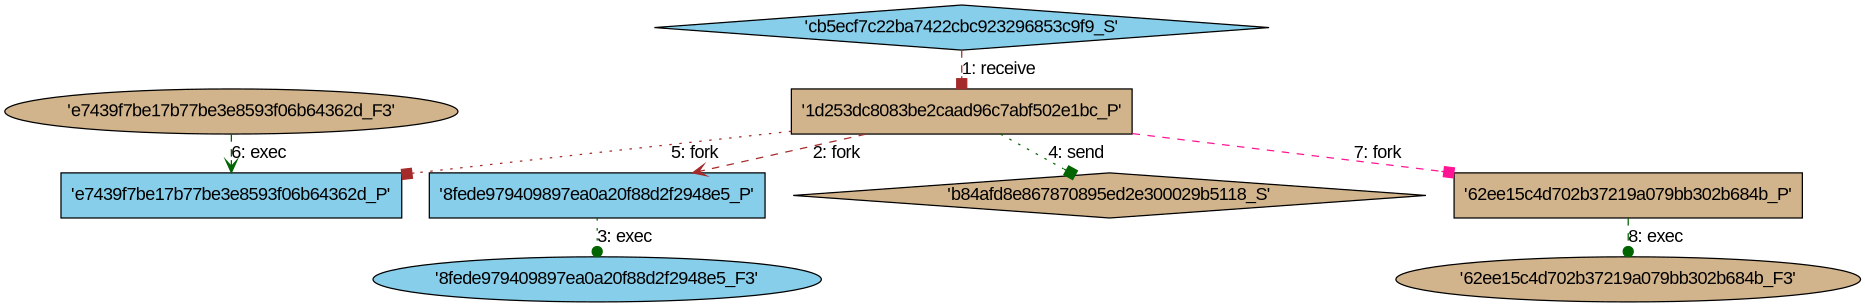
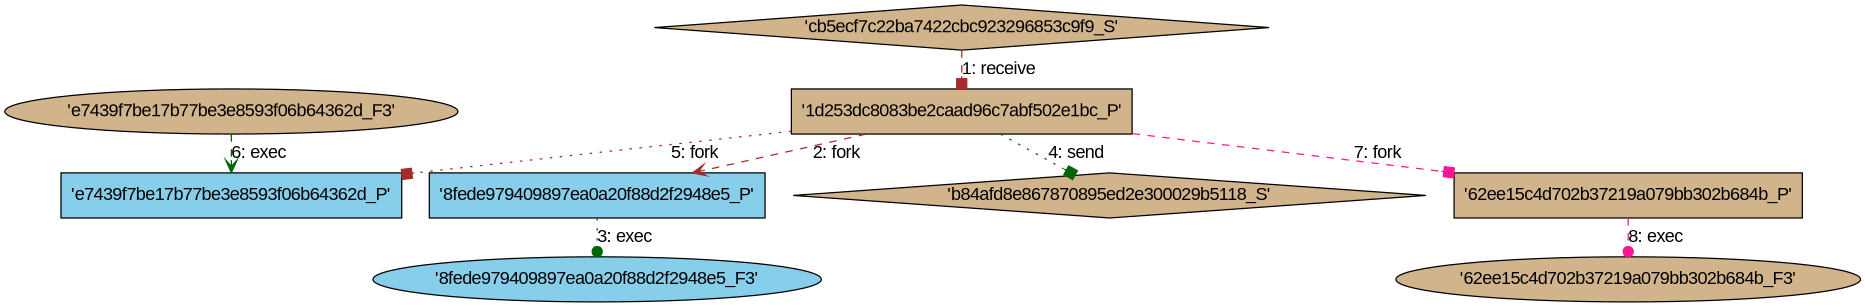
(962, 28) -> (962, 28)
(1628, 232) -> (1628, 232)
